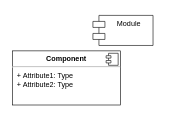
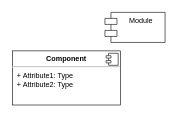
(123, 30) -> (135, 27)
